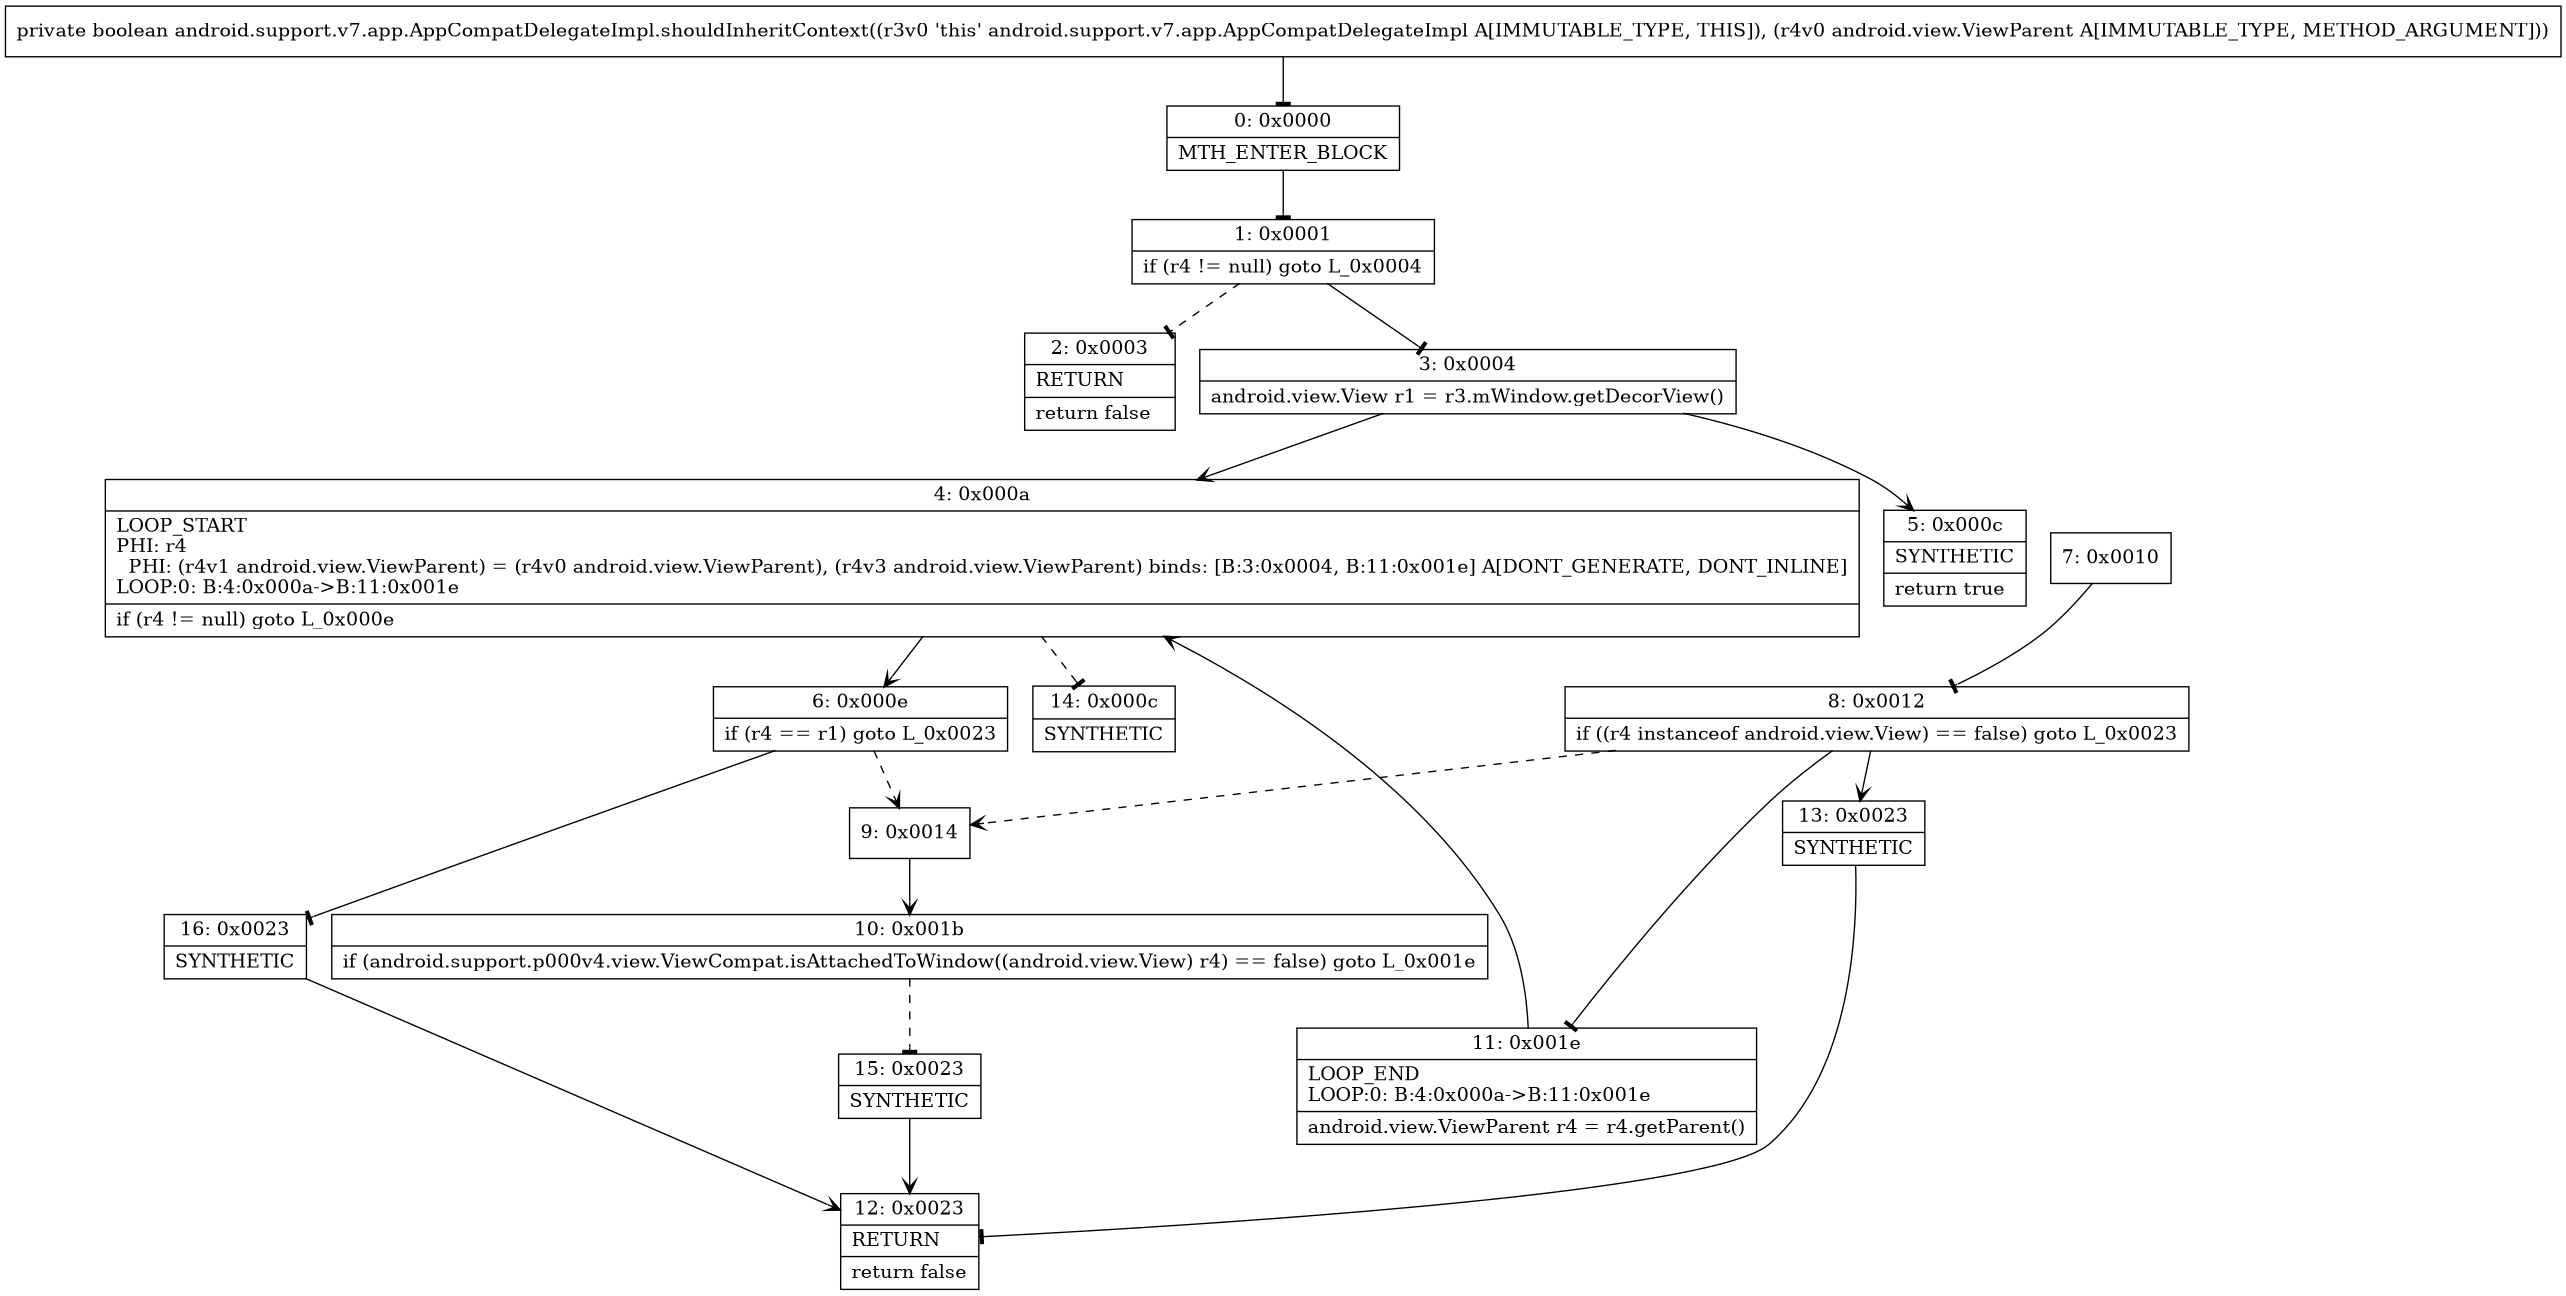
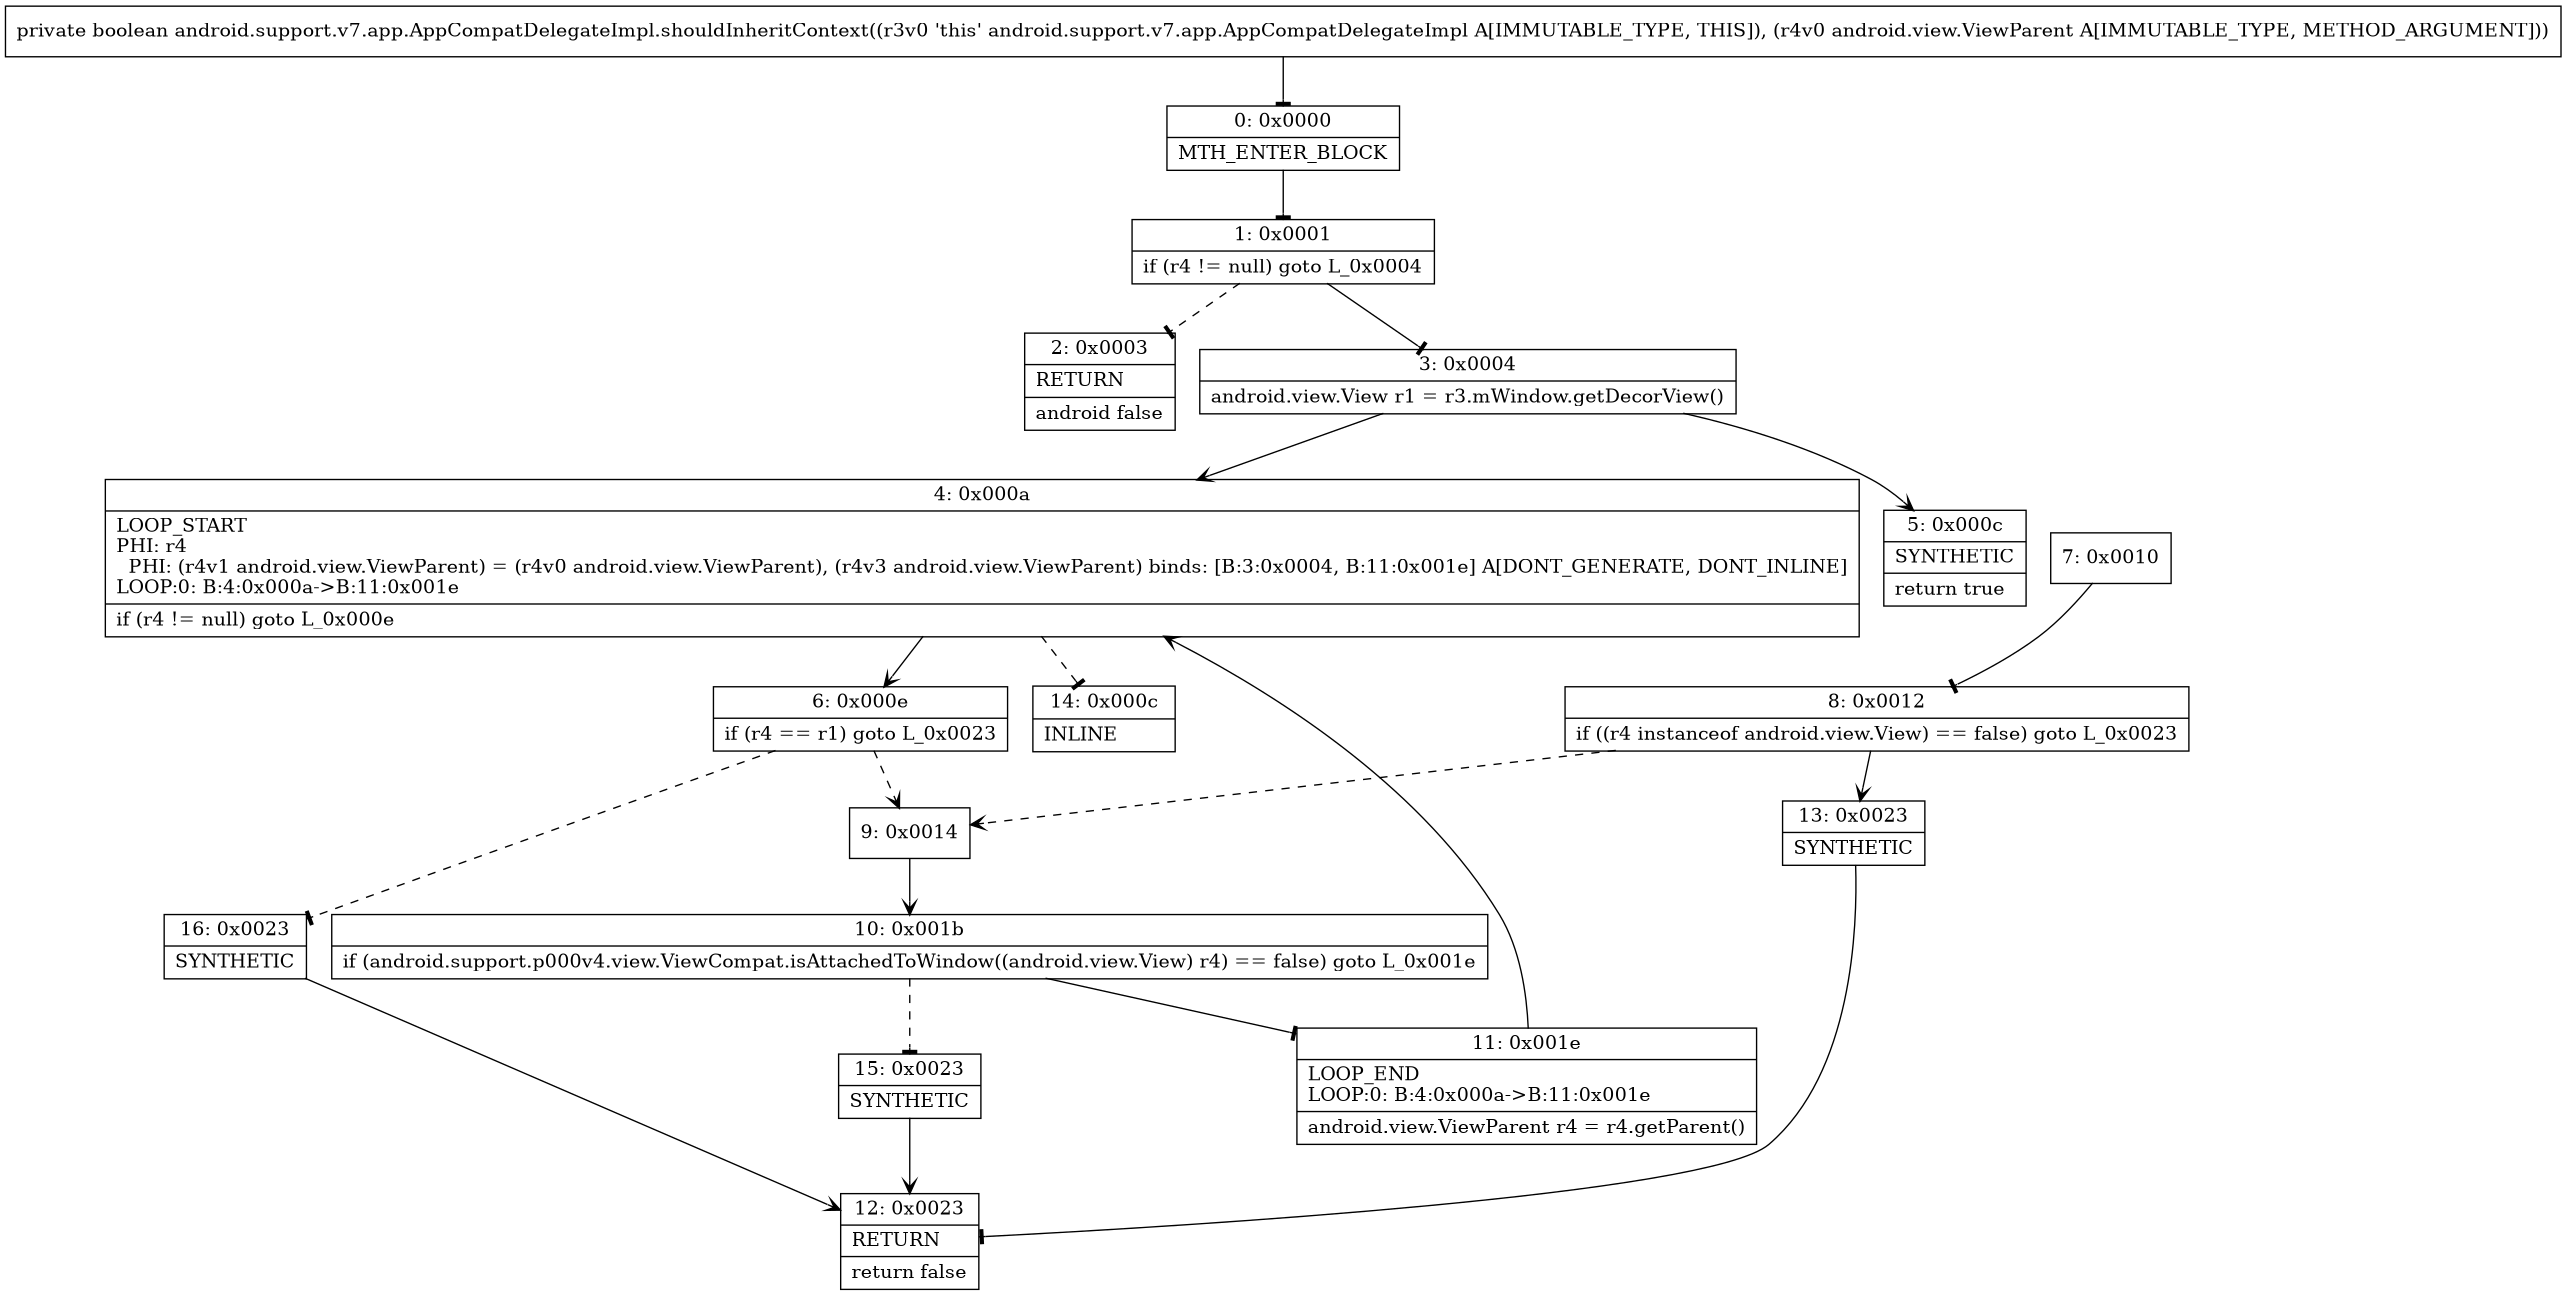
(1094, 413) -> (1100, 413)
(1104, 735) -> (1081, 735)
(544, 833) -> (544, 833)
(1695, 878) -> (1168, 1005)
